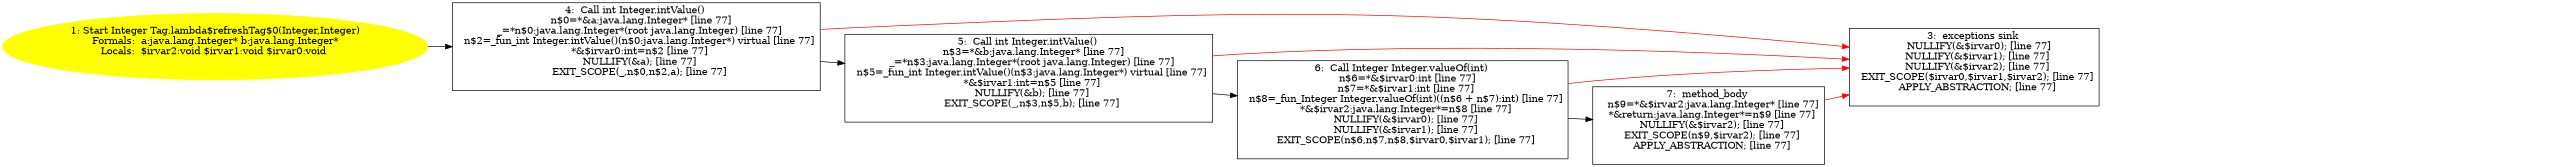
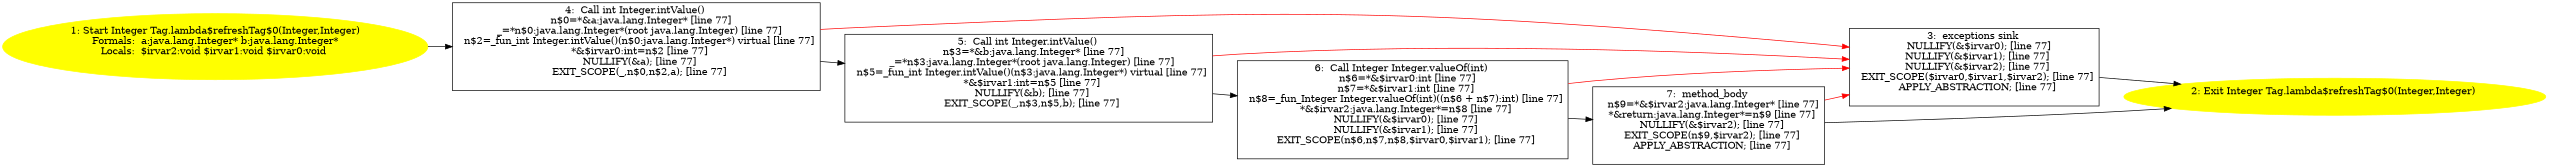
none -> (2335, 97)
